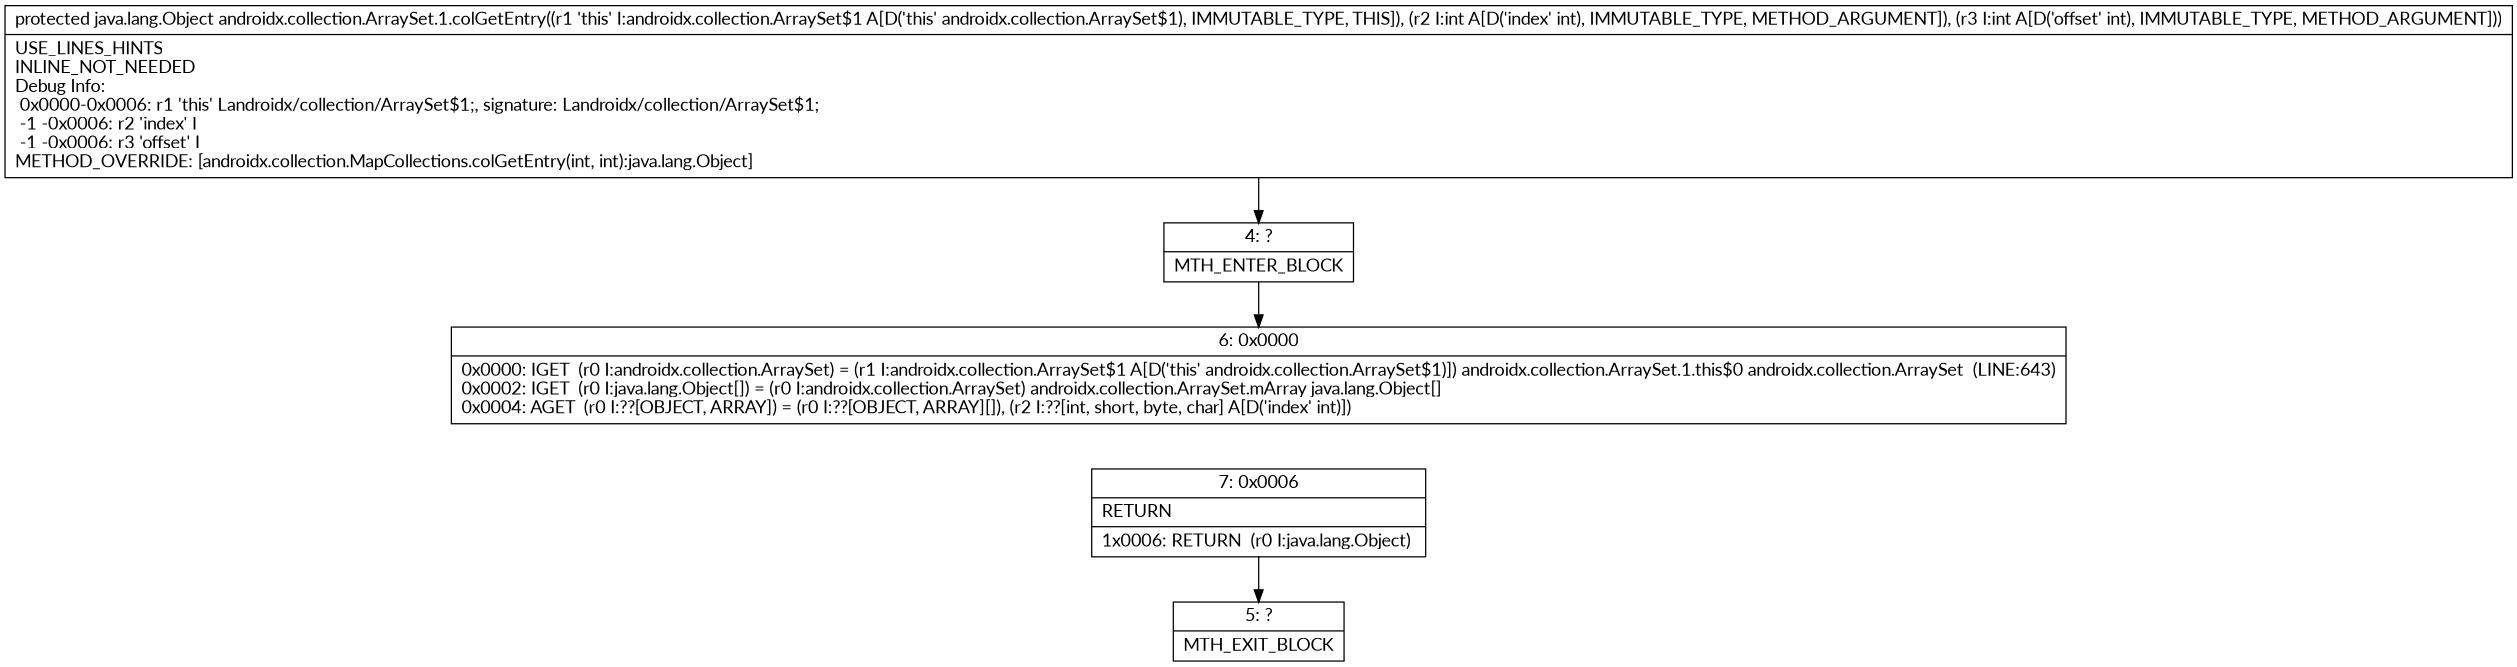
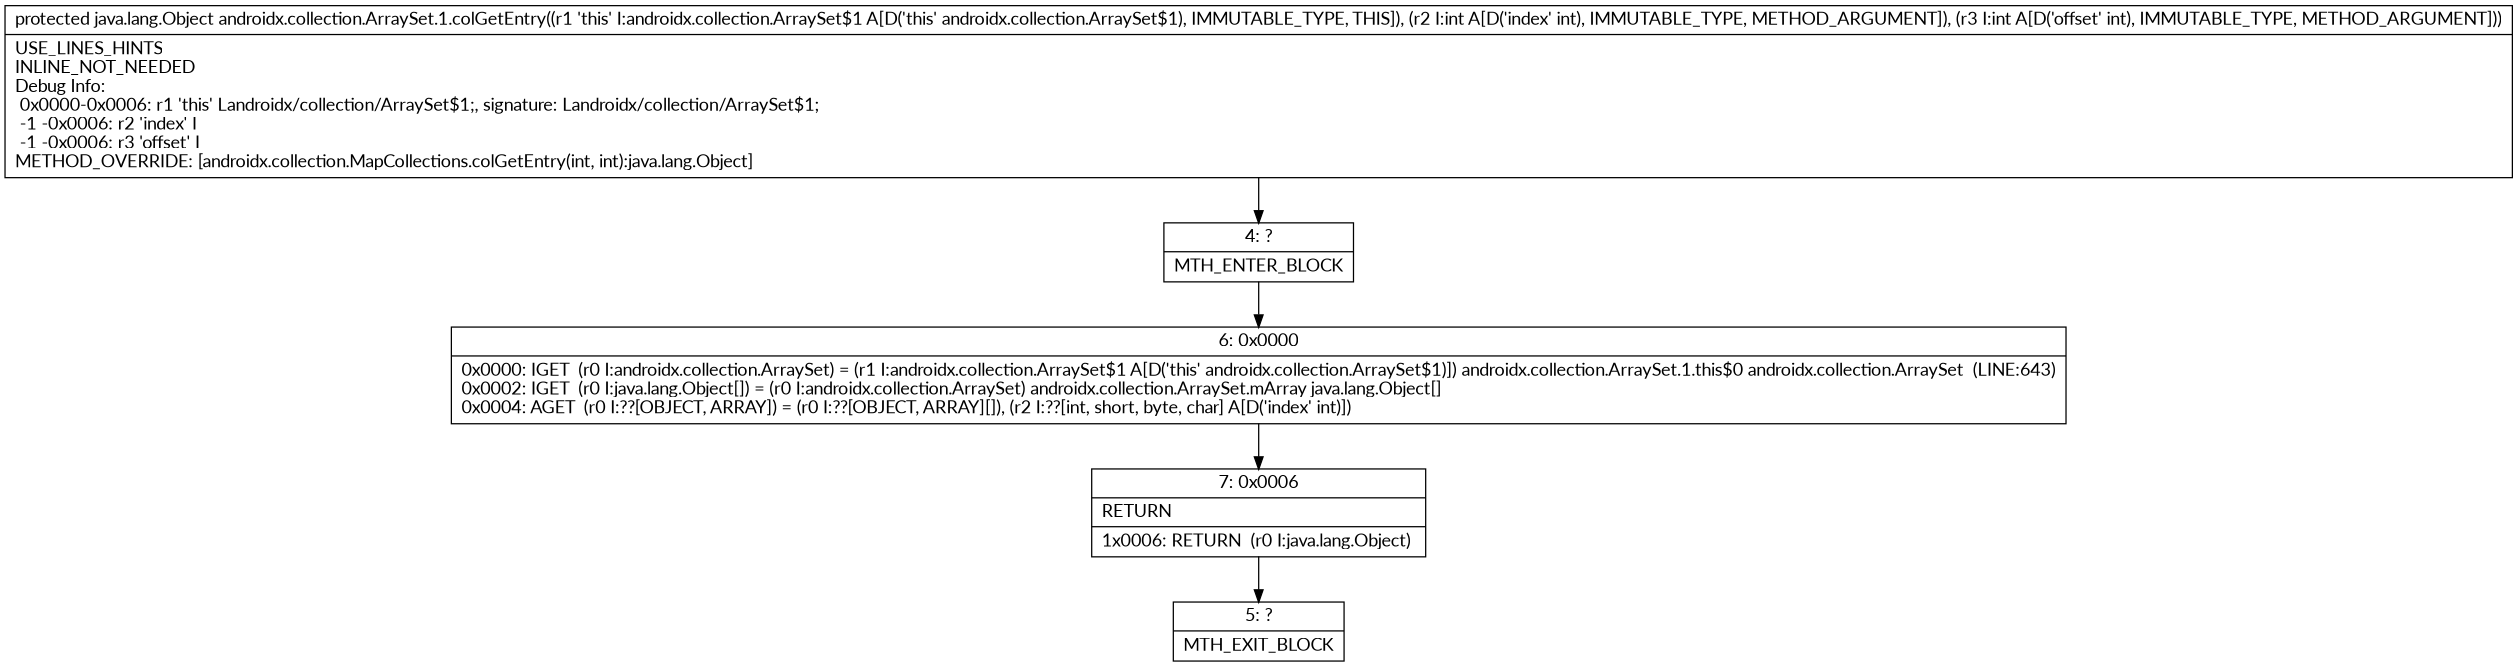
none -> (1259, 440)
